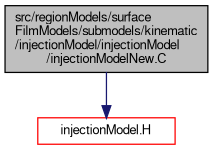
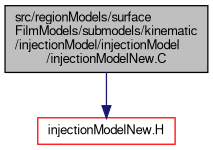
(106, 131) -> (106, 131)
